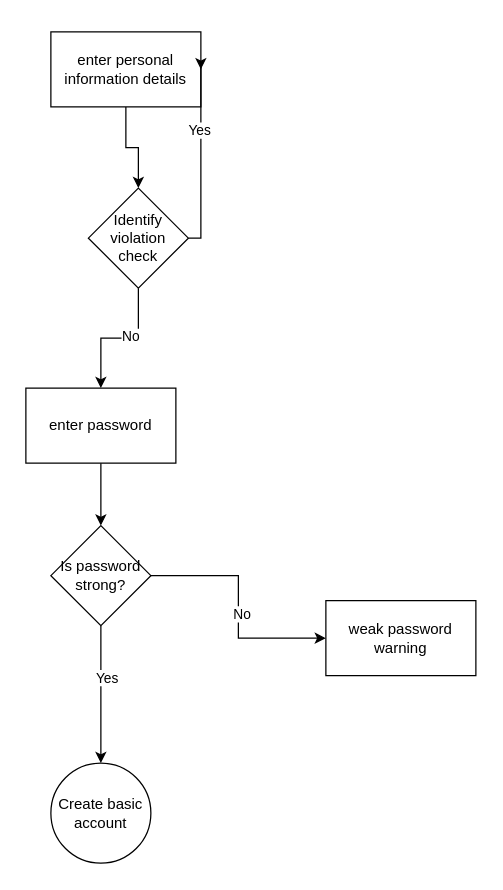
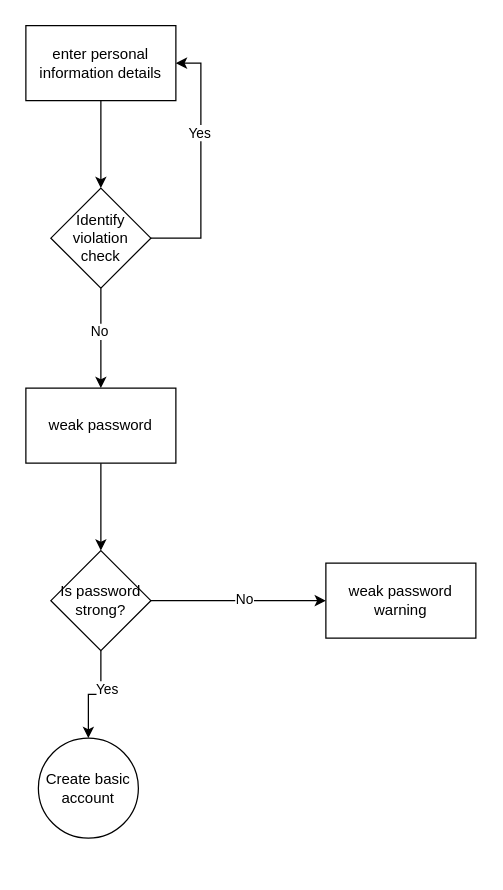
(126, 69) -> (101, 63)
(138, 238) -> (101, 238)
(101, 426) -> (101, 426)
(101, 576) -> (101, 601)
(401, 638) -> (401, 601)
(101, 813) -> (88, 788)
